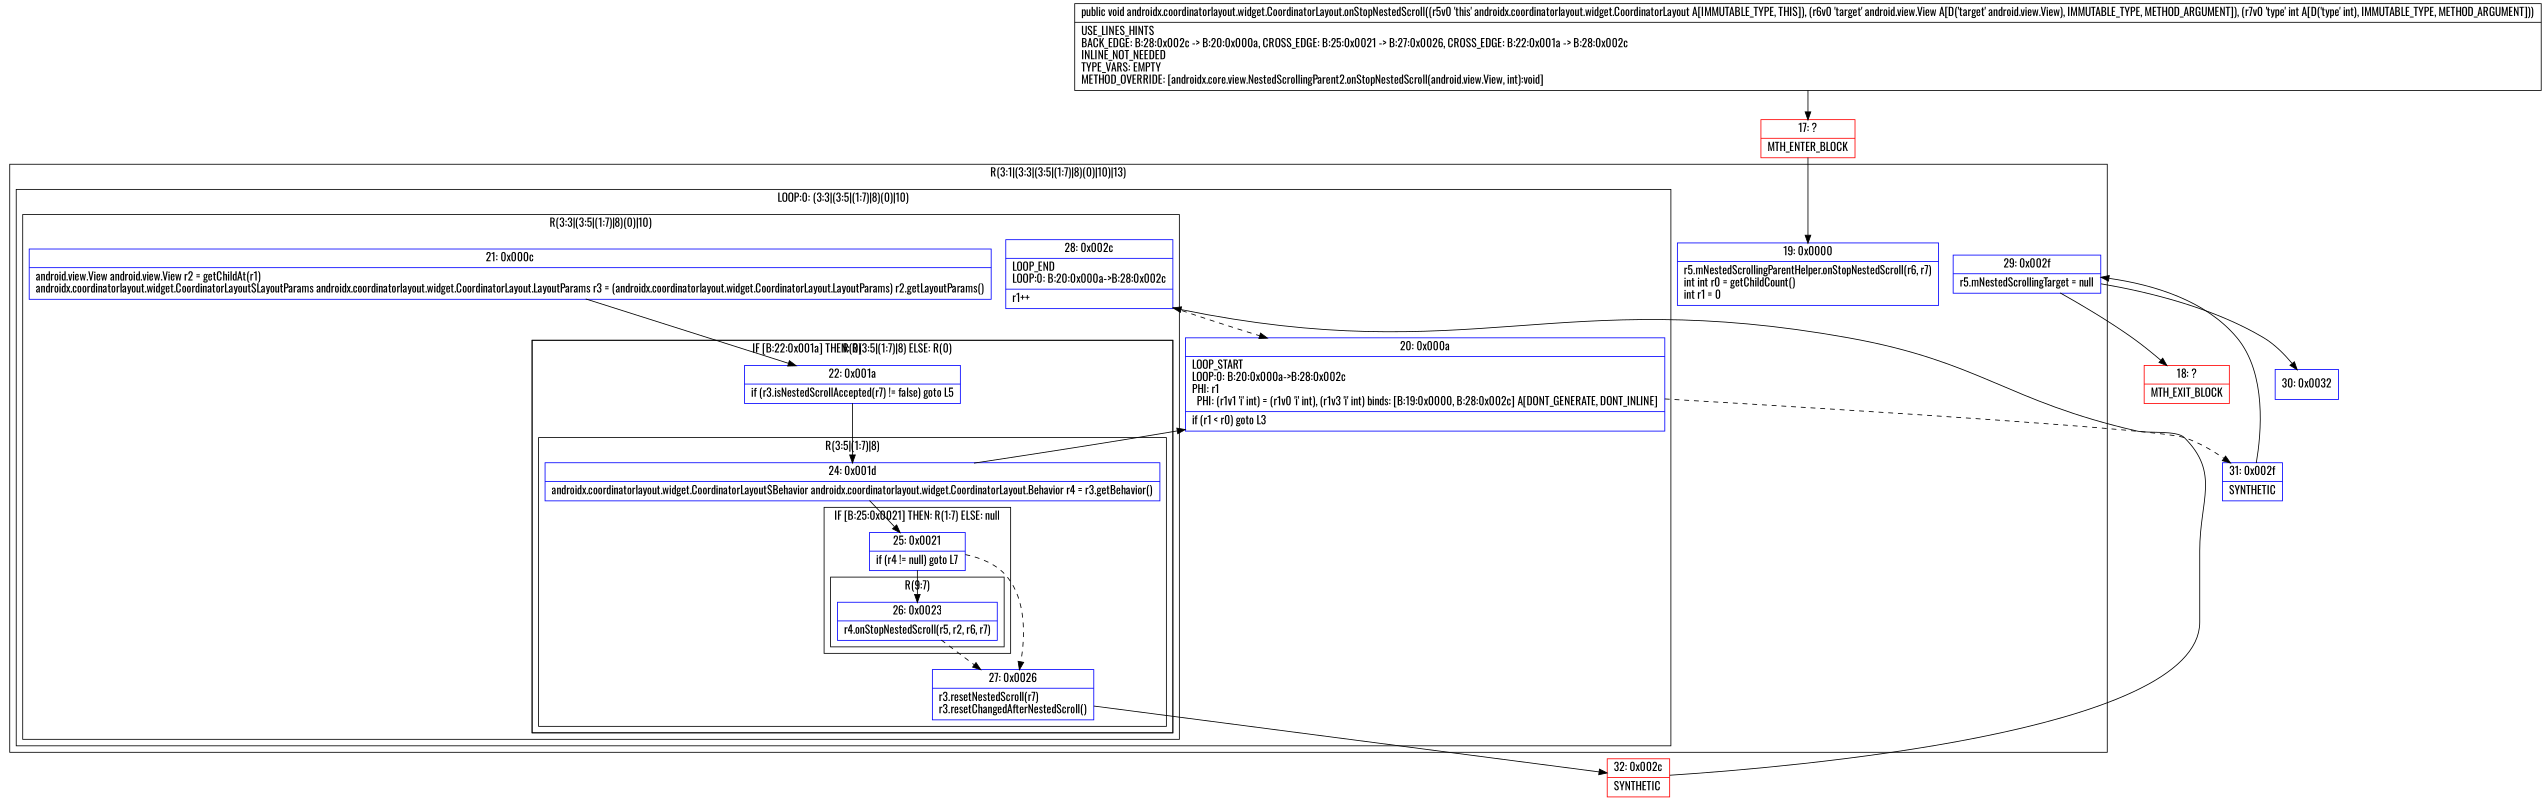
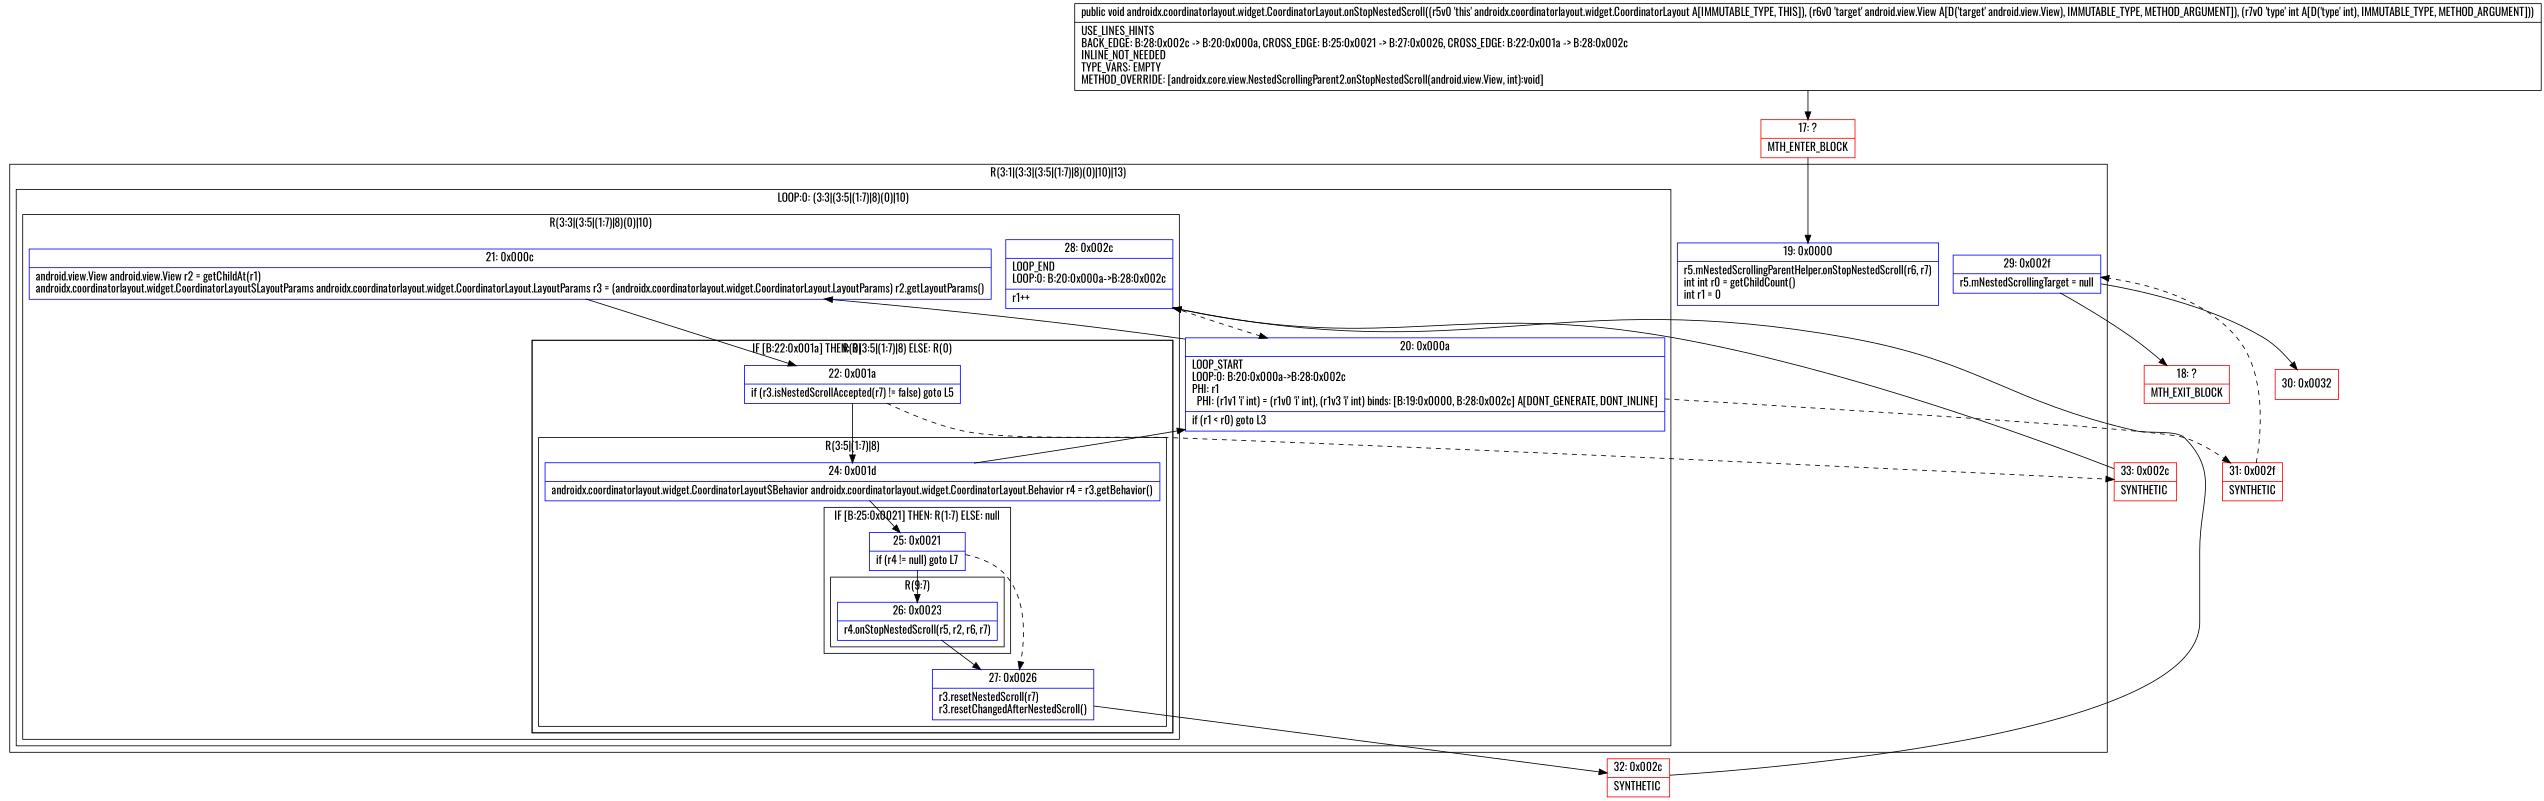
none -> (1009, 317)
(2232, 333) -> (2232, 333)
(2307, 384) -> (2307, 384)
none -> (2145, 482)
(2252, 482) -> (2252, 482)
(966, 658) -> (966, 658)
